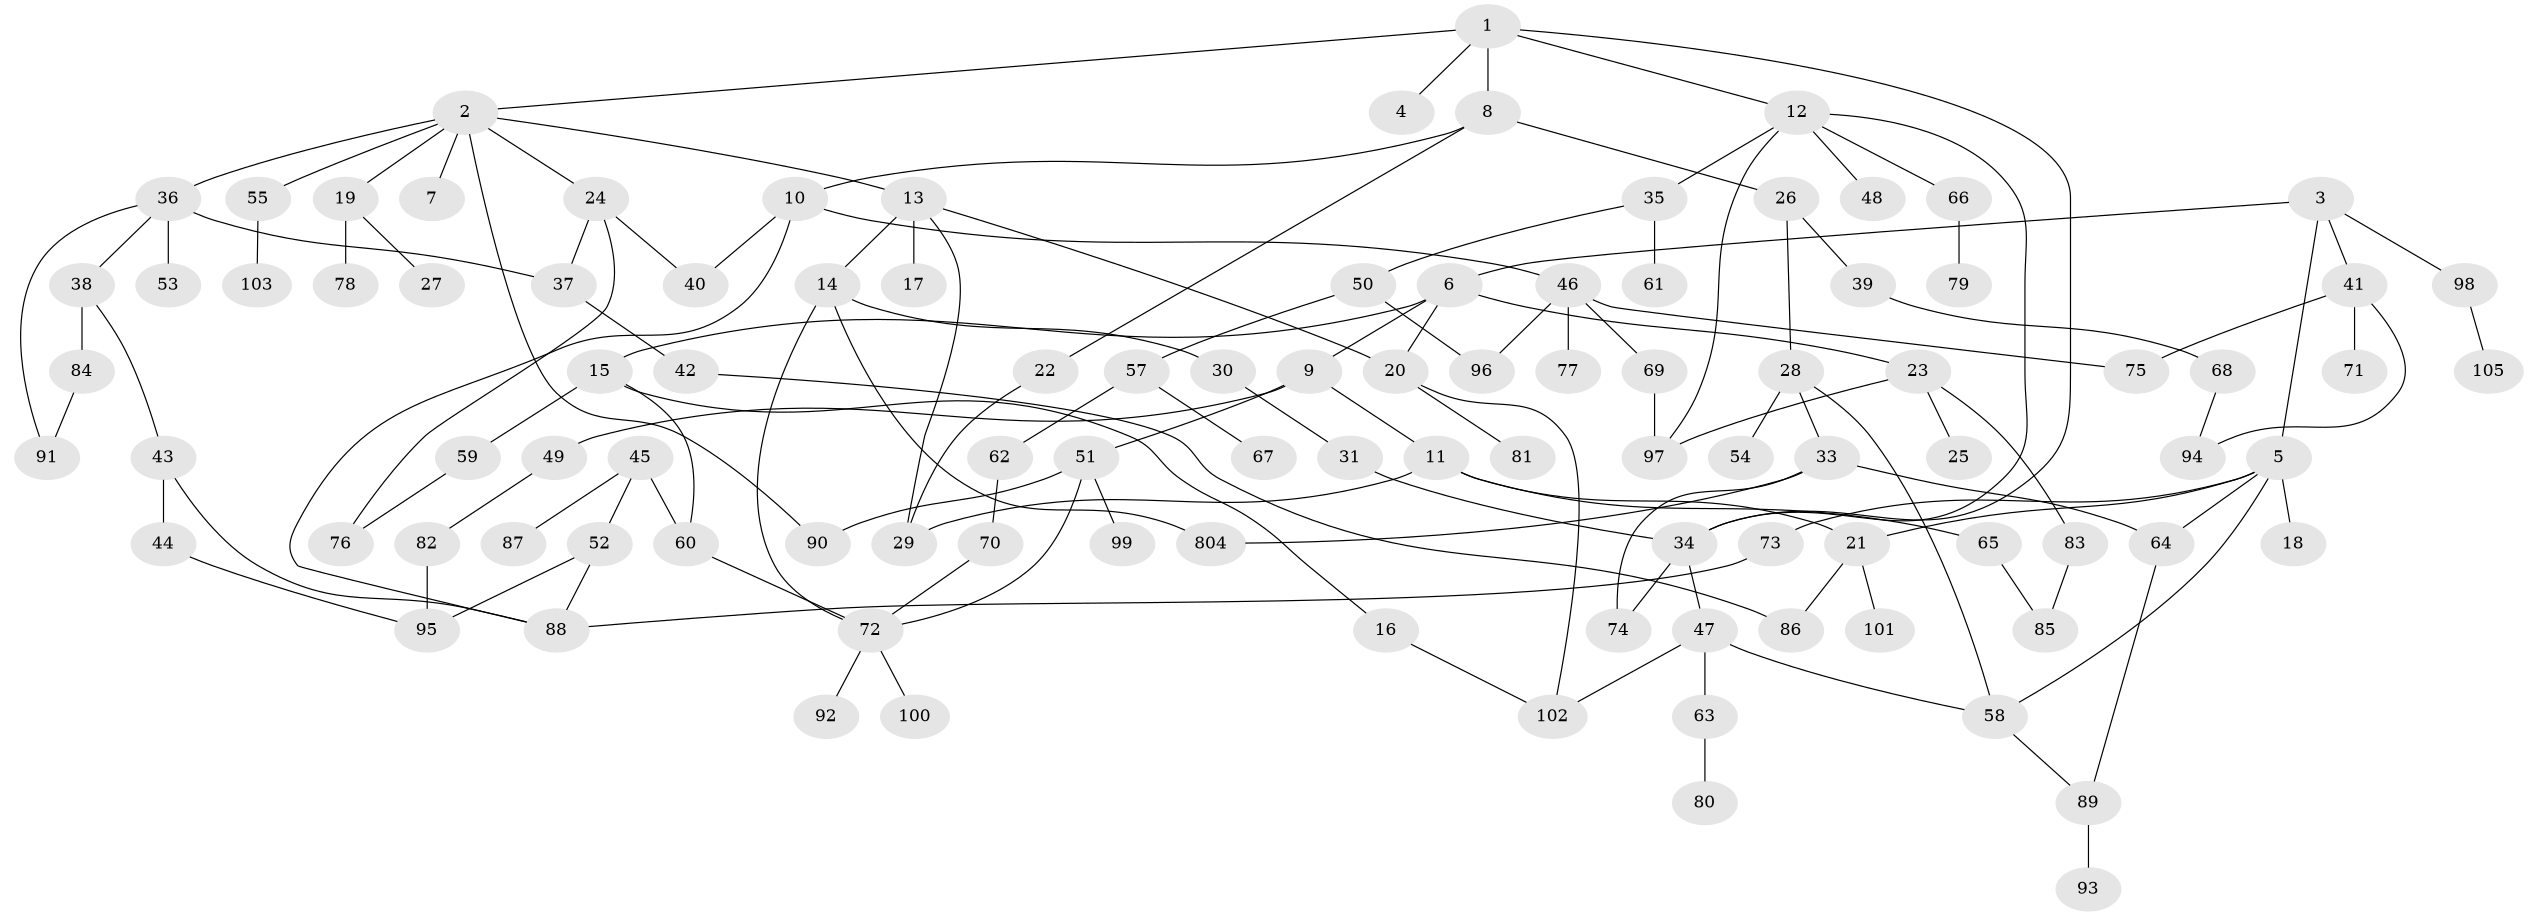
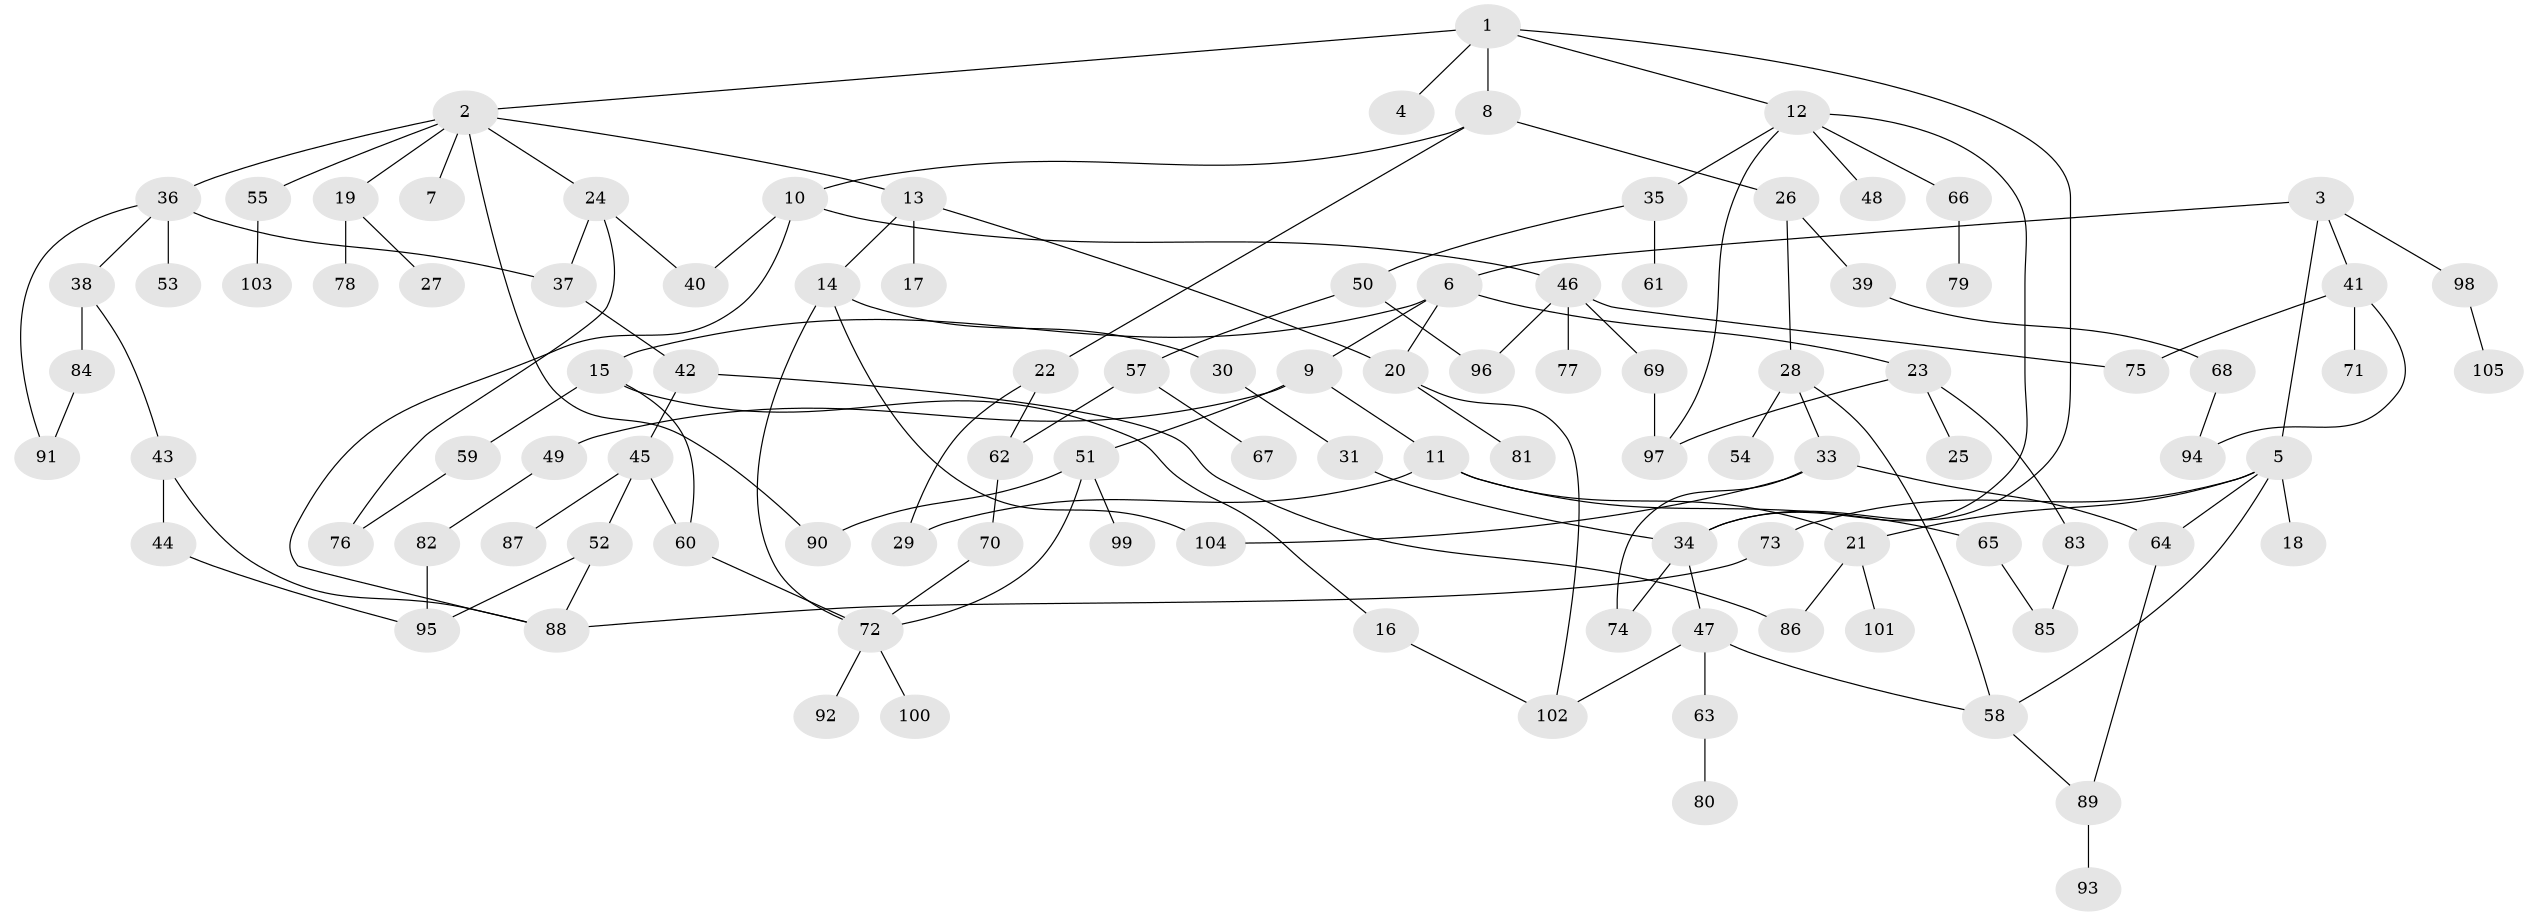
(947, 368) -> none
none -> (663, 415)
none -> (1023, 415)
(1211, 544) -> (1211, 544)
